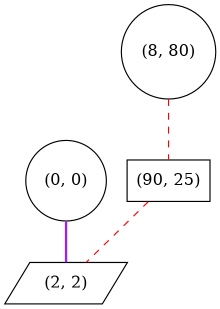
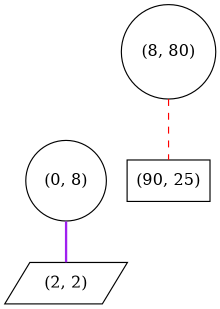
(66, 181) -> (66, 181)
(117, 232) -> none
